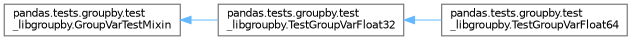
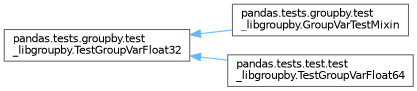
(205, 20) -> (216, 32)
(534, 20) -> (320, 71)
